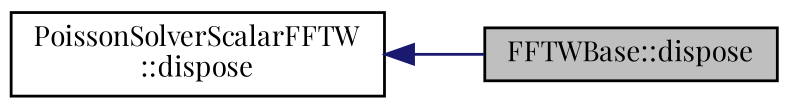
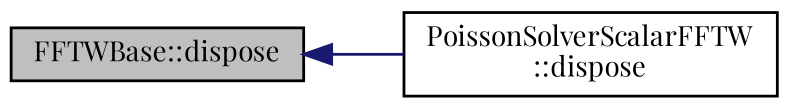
(449, 54) -> (368, 54)
